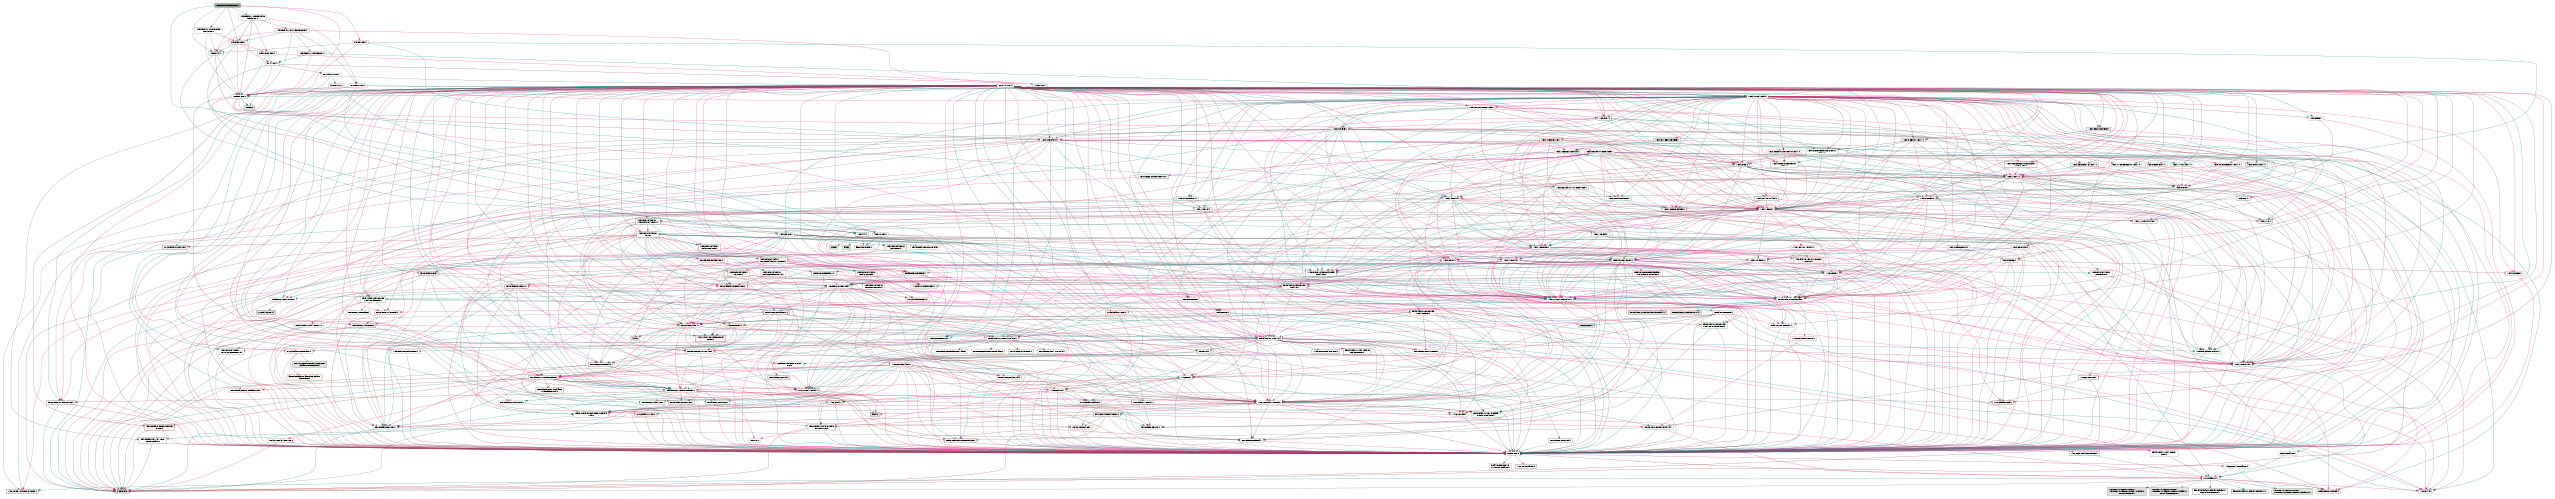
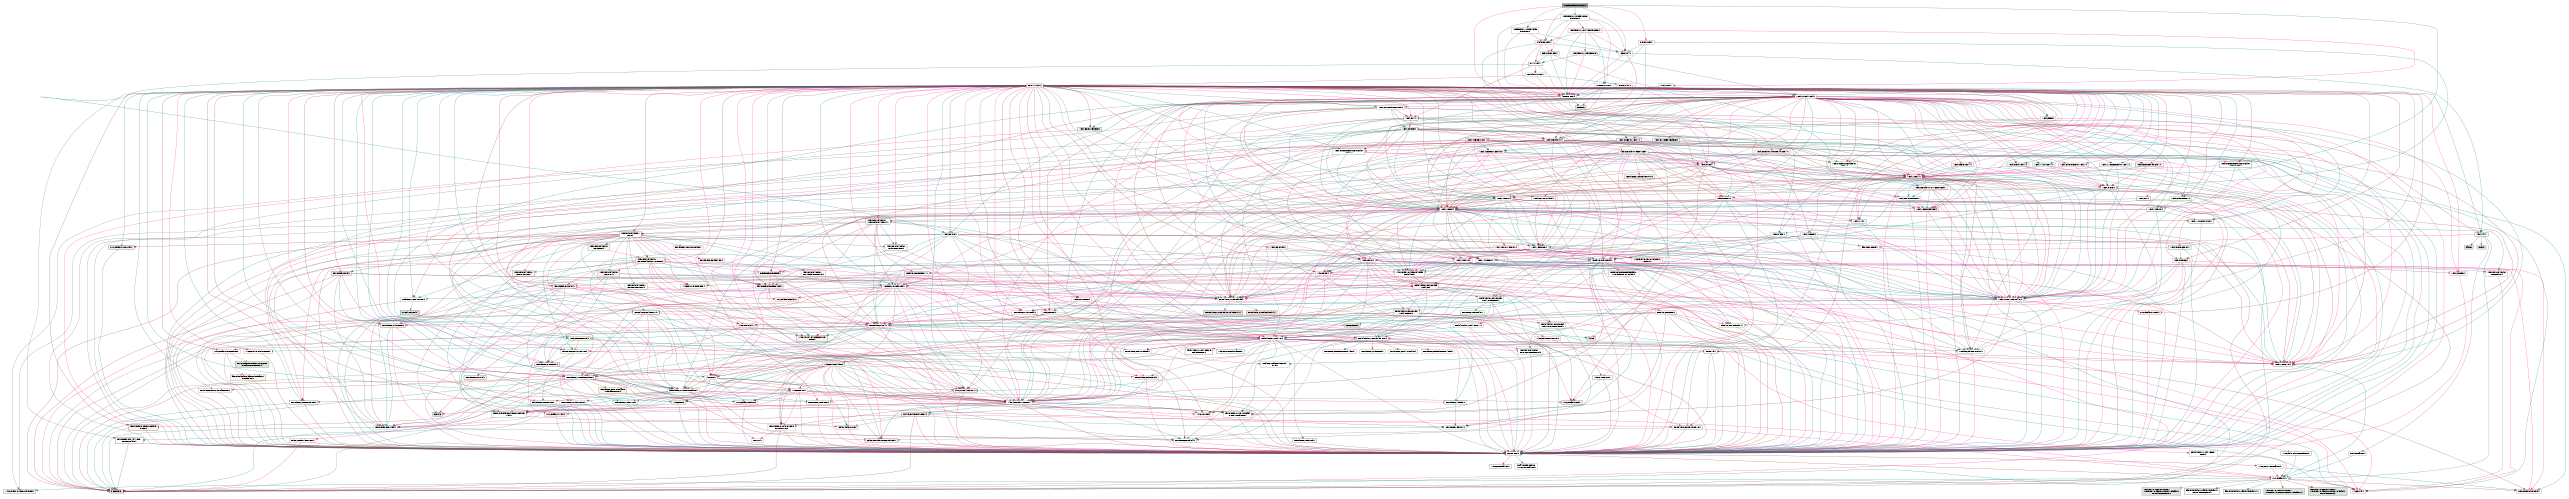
(358, 264) -> none
(178, 422) -> none
